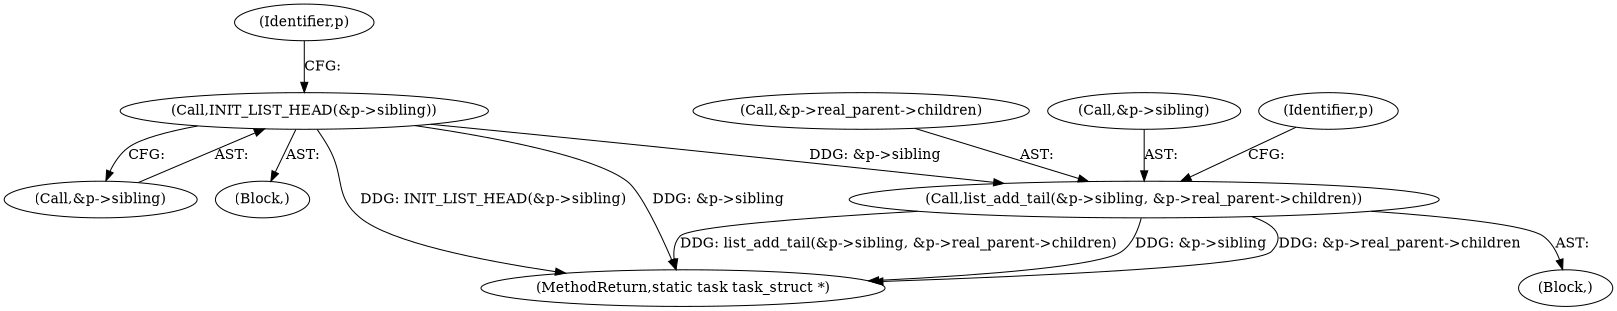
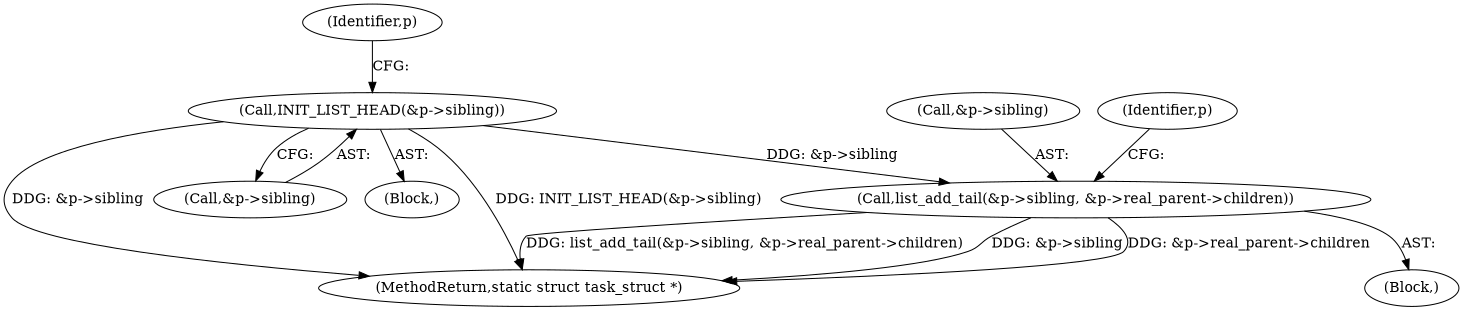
(861, 111) -> none
(683, 288) -> (529, 288)
